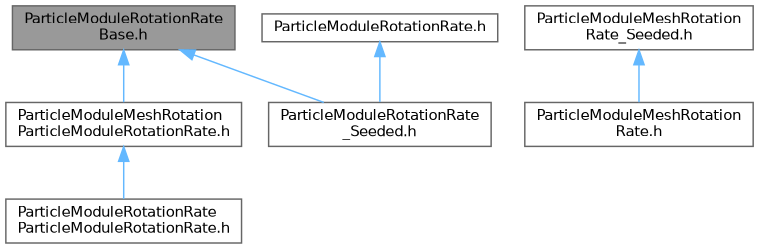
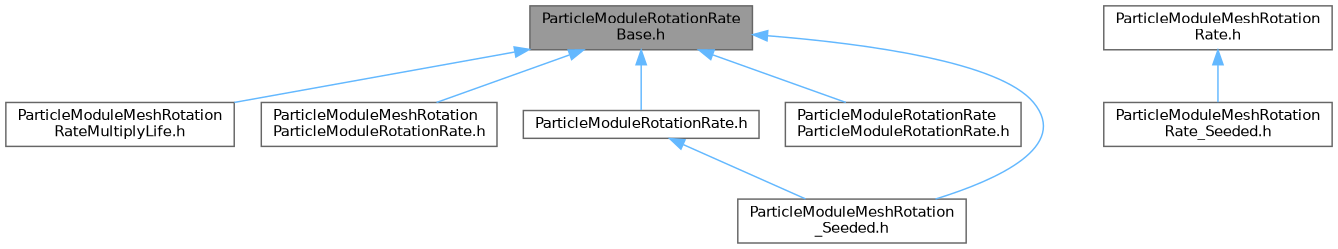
(639, 84) -> (1218, 84)
none -> (641, 88)
none -> (120, 124)
(380, 124) -> (852, 221)
(124, 180) -> (779, 79)
